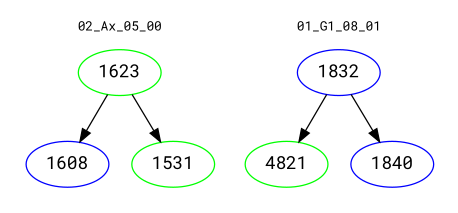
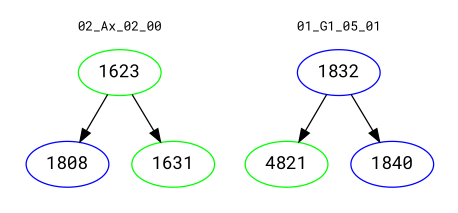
(120, 27) -> (120, 27)
(339, 27) -> (339, 27)
(68, 164) -> (68, 164)
(173, 164) -> (173, 164)
